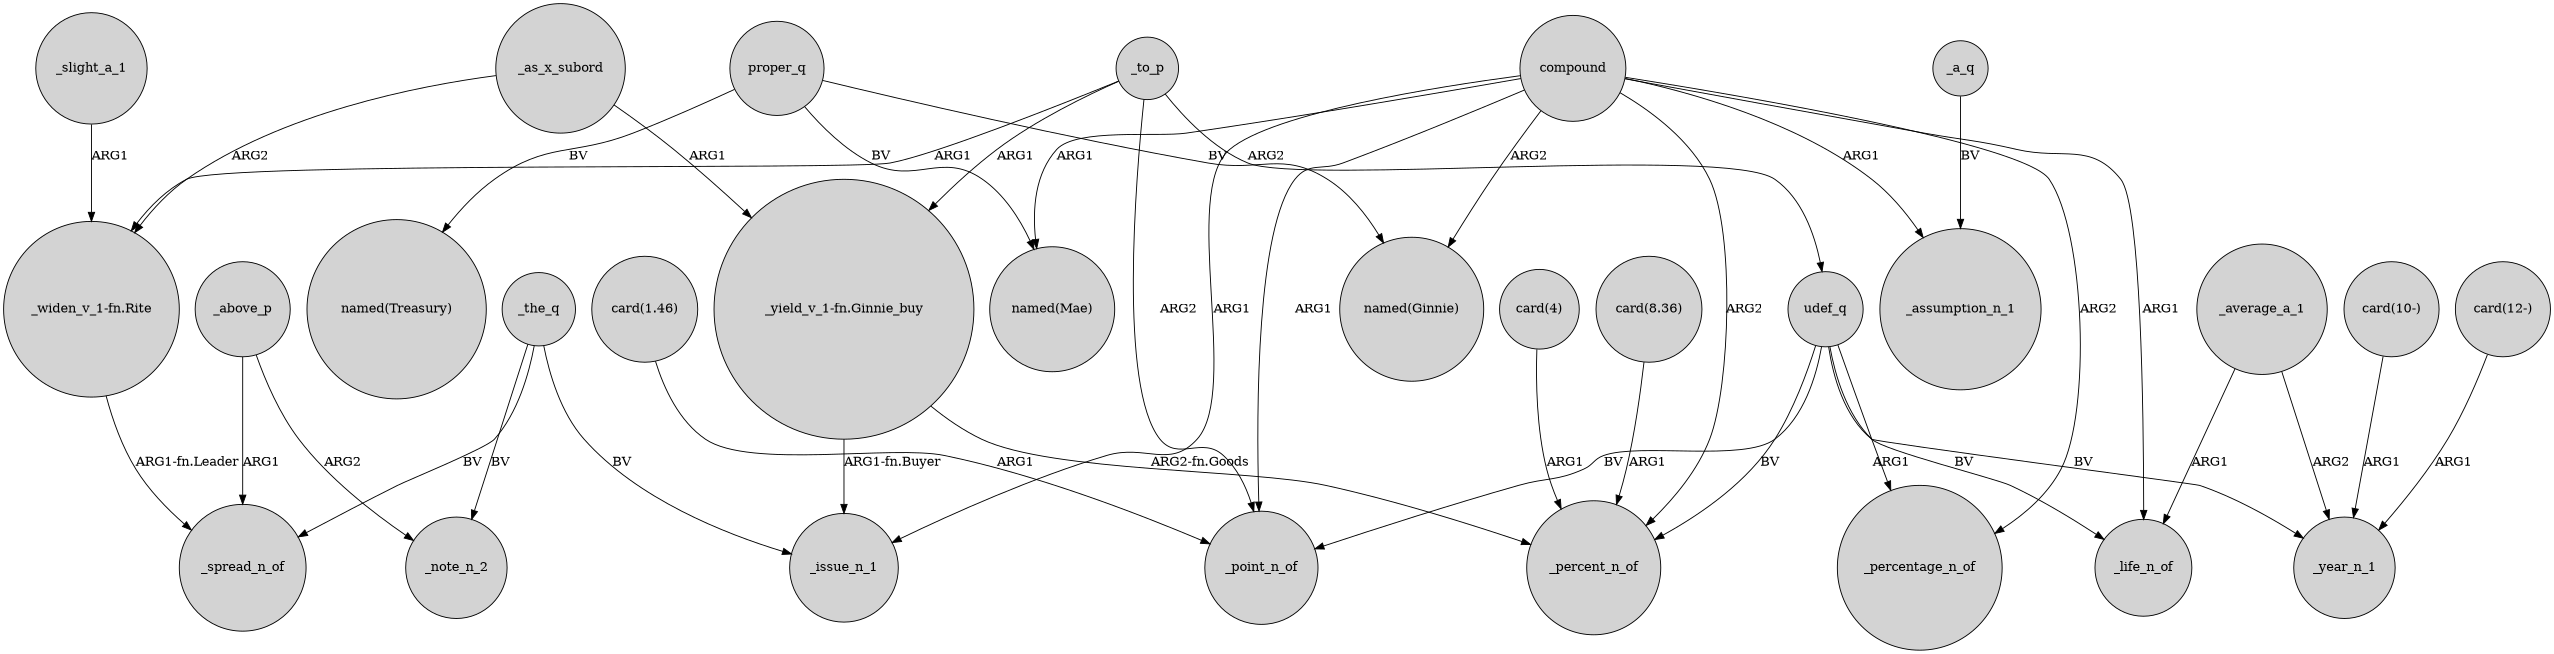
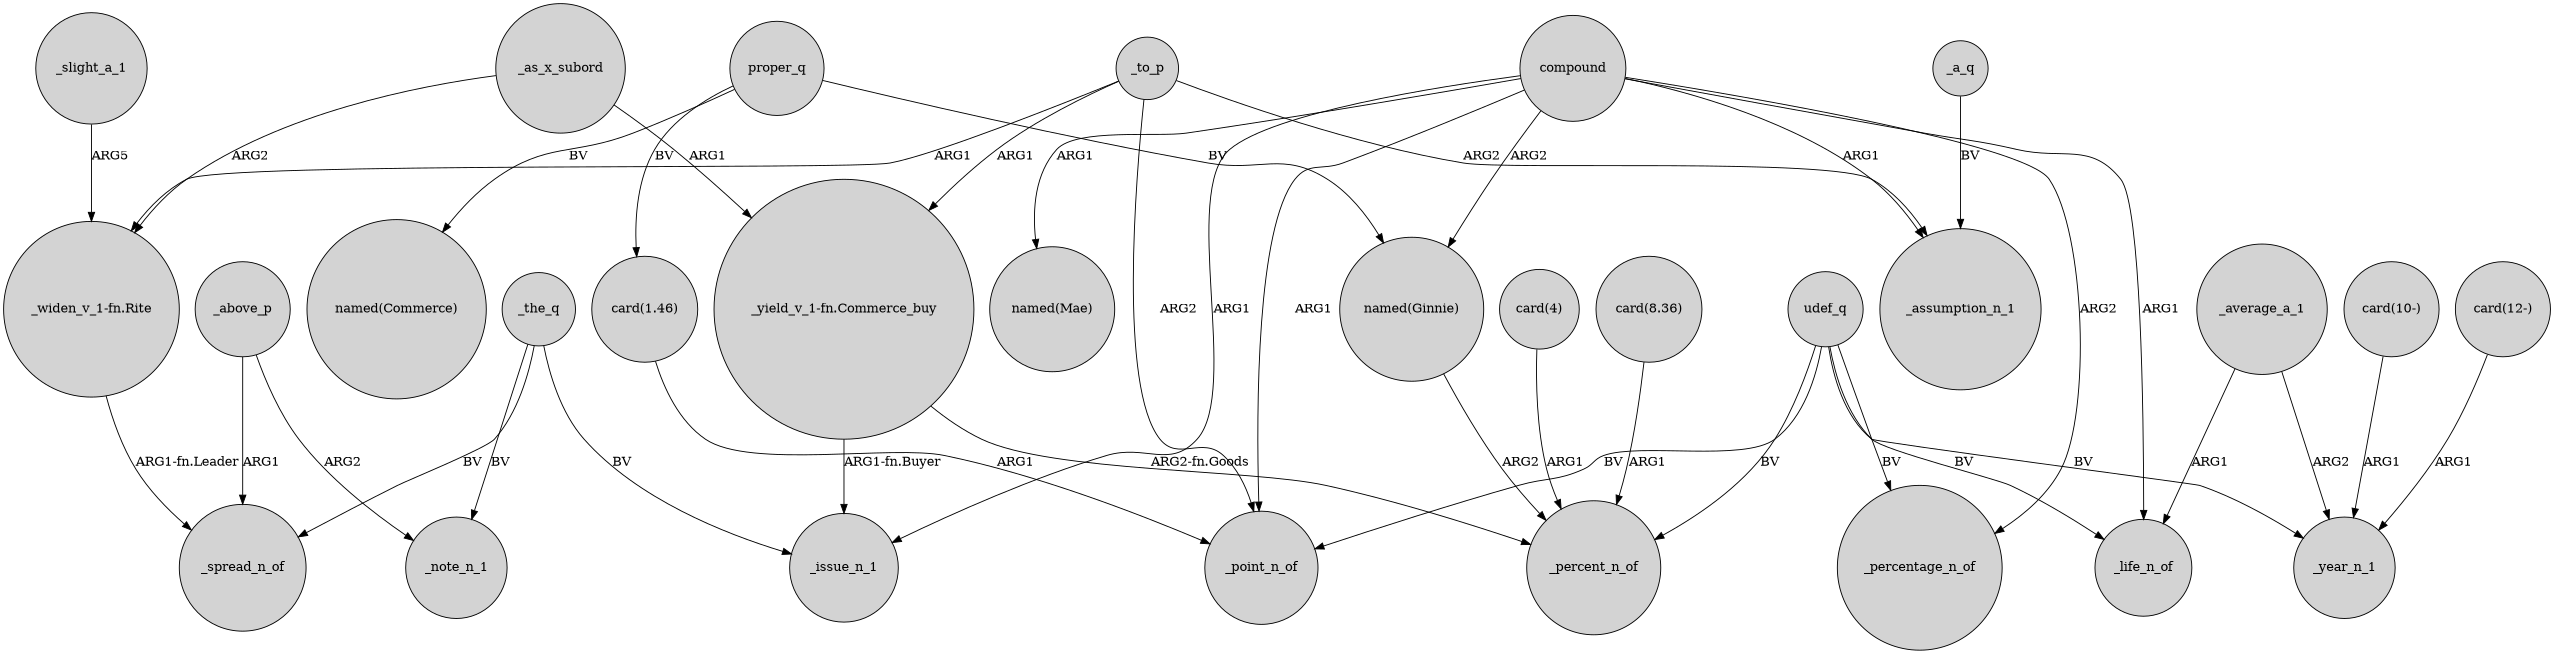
(110, 156) -> (110, 156)
(1488, 168) -> (1554, 166)
(923, 169) -> (655, 149)
(1727, 295) -> (1487, 447)
(397, 309) -> (397, 309)
(844, 309) -> (844, 309)
(1891, 462) -> (1891, 462)
(456, 568) -> (456, 568)
